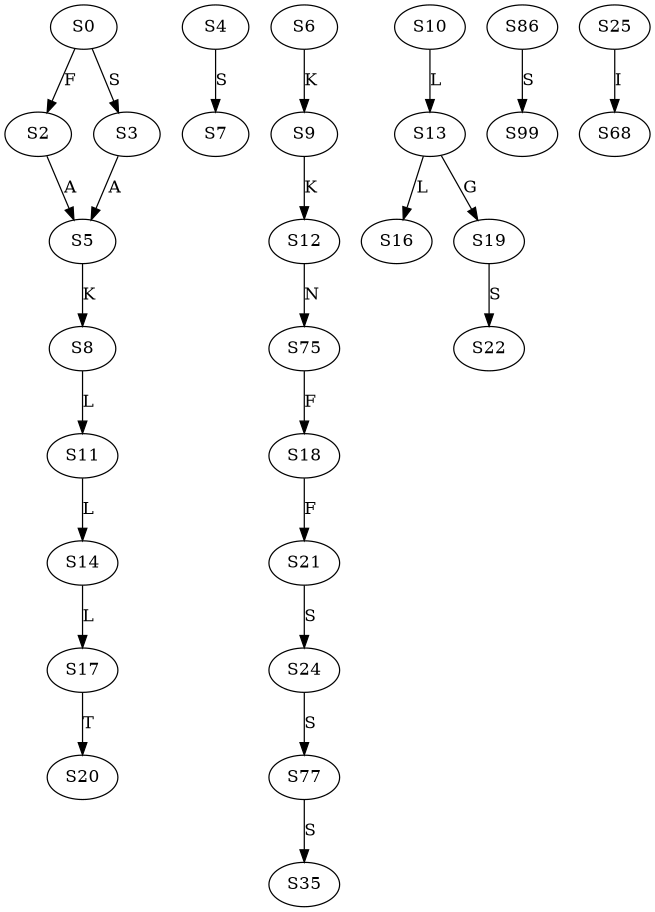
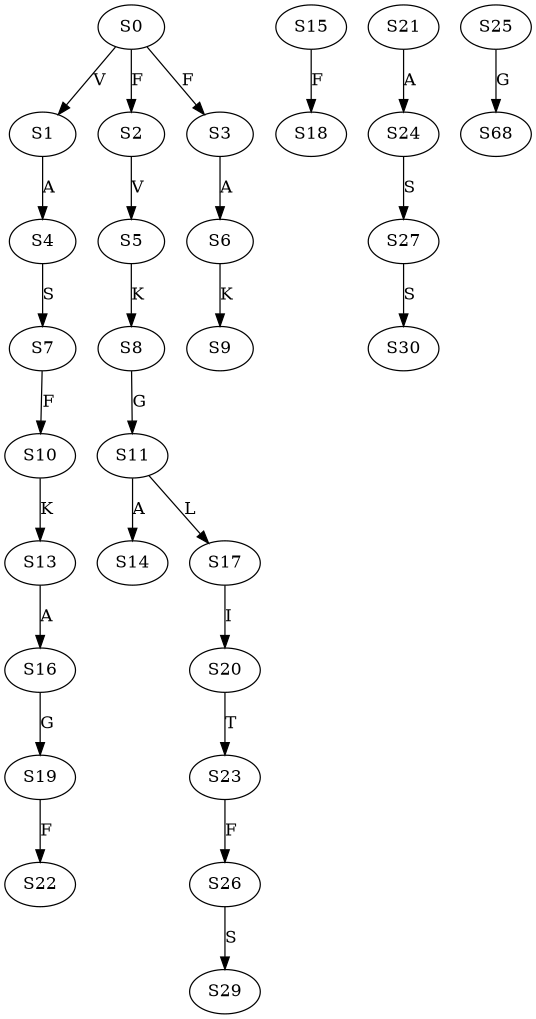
(522, 27) -> (225, 885)
(115, 81) -> (188, 81)
(436, 81) -> (47, 509)
(618, 81) -> (503, 81)
none -> (43, 134)
(522, 134) -> (225, 992)
(107, 182) -> (220, 182)
(457, 183) -> (40, 718)
(70, 188) -> (137, 188)
(423, 188) -> (46, 617)
(304, 241) -> none
(495, 295) -> (46, 831)
(304, 349) -> (311, 27)
none -> (42, 396)
(89, 402) -> (140, 402)
(304, 503) -> none
(89, 509) -> (139, 509)
(83, 610) -> (175, 505)
(310, 617) -> (410, 81)
(89, 724) -> (229, 617)
none -> (225, 777)
(304, 777) -> (404, 241)
(304, 885) -> (404, 349)
